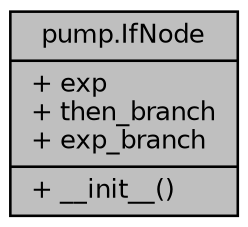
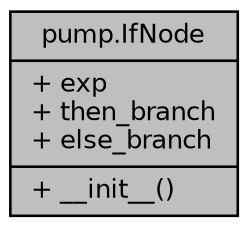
(119, 141) -> (121, 141)
